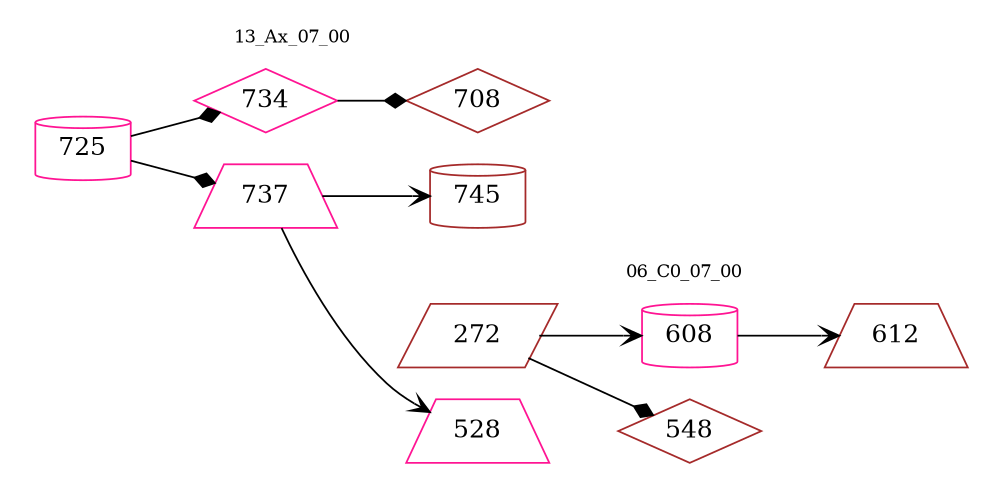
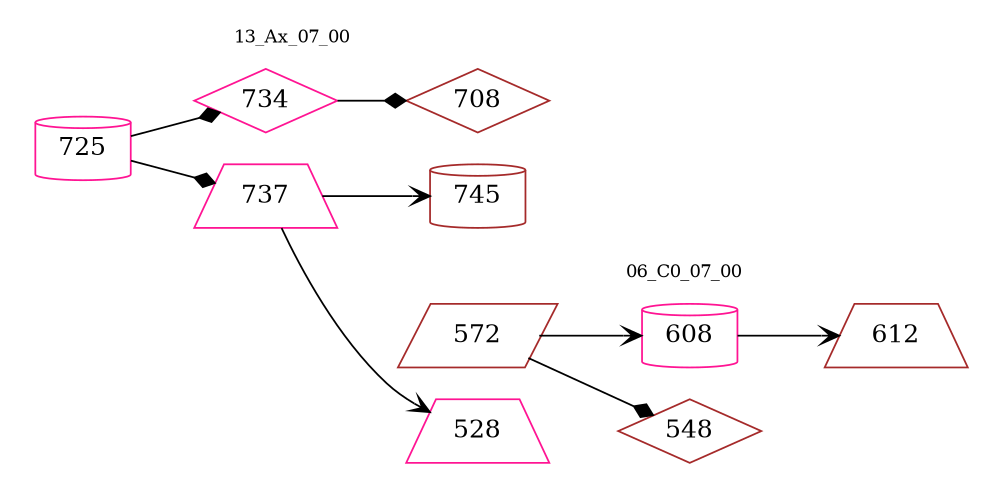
(478, 336) -> (478, 336)
